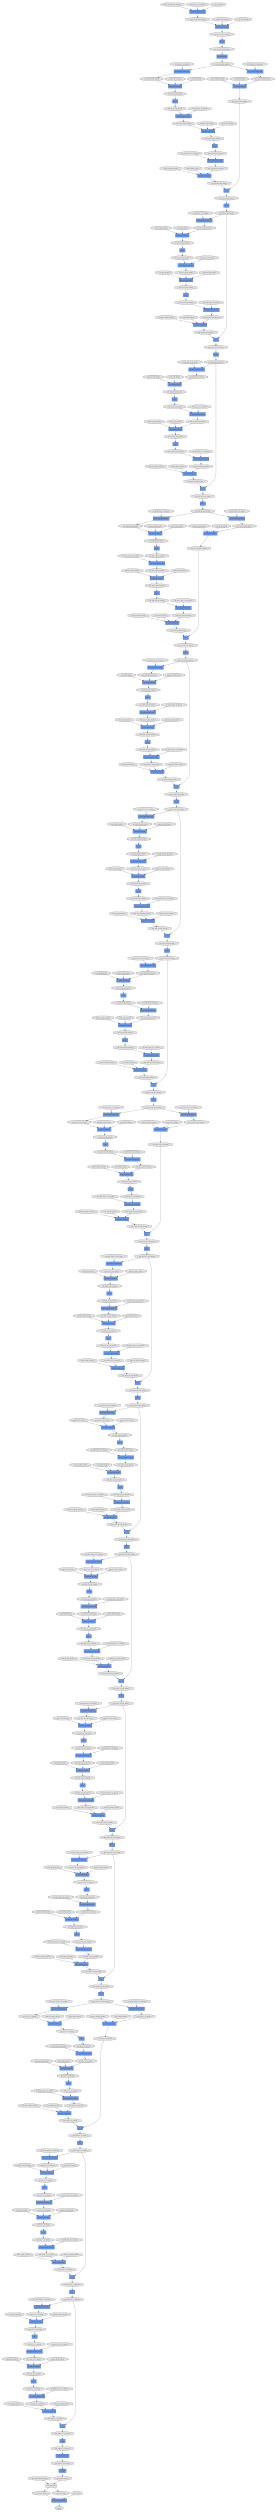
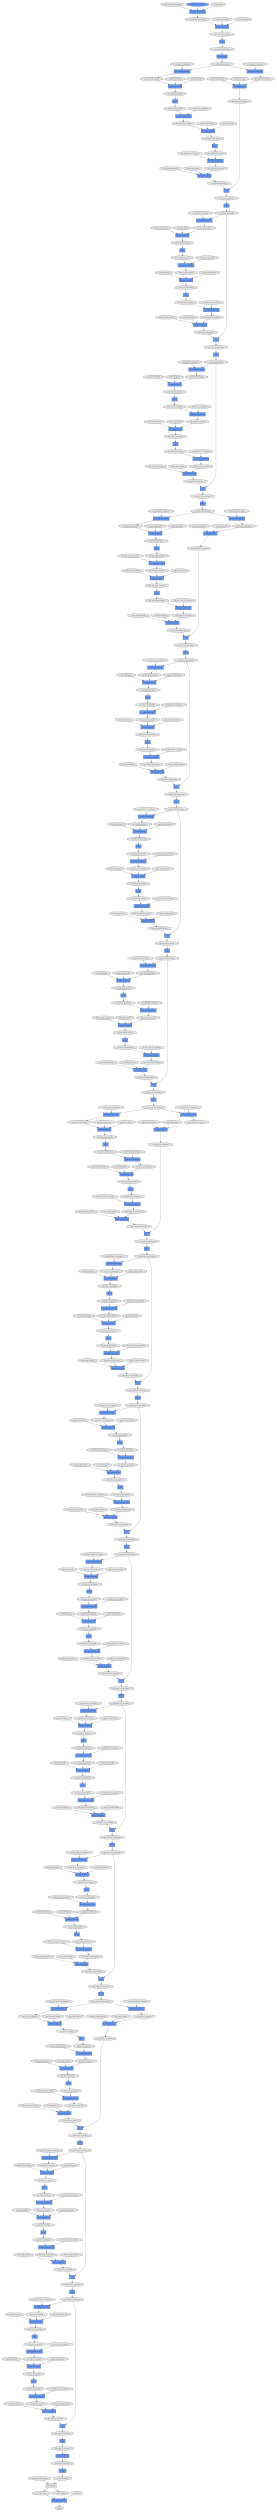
(198, 4) -> (198, 4)
